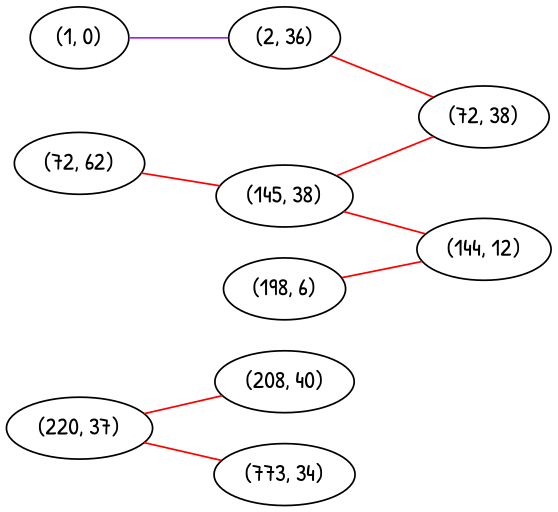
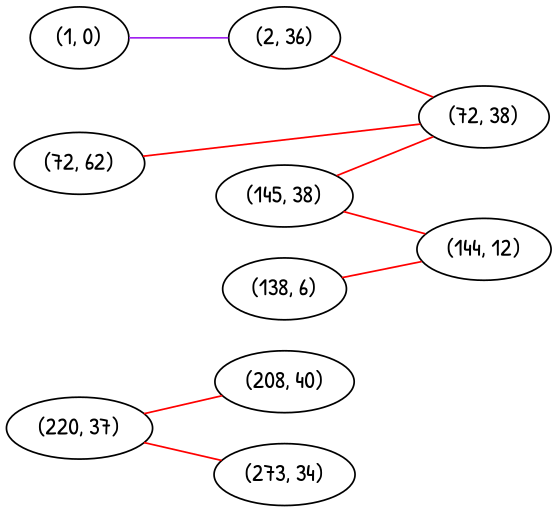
(181, 179) -> (282, 140)
(285, 289) -> (285, 289)
(285, 475) -> (285, 475)
